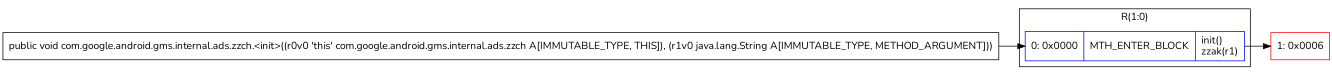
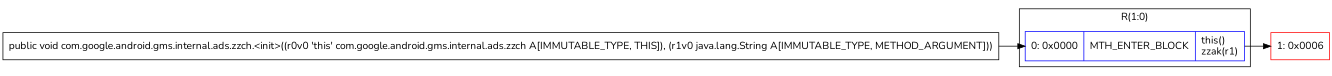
(1212, 40) -> (1214, 40)
